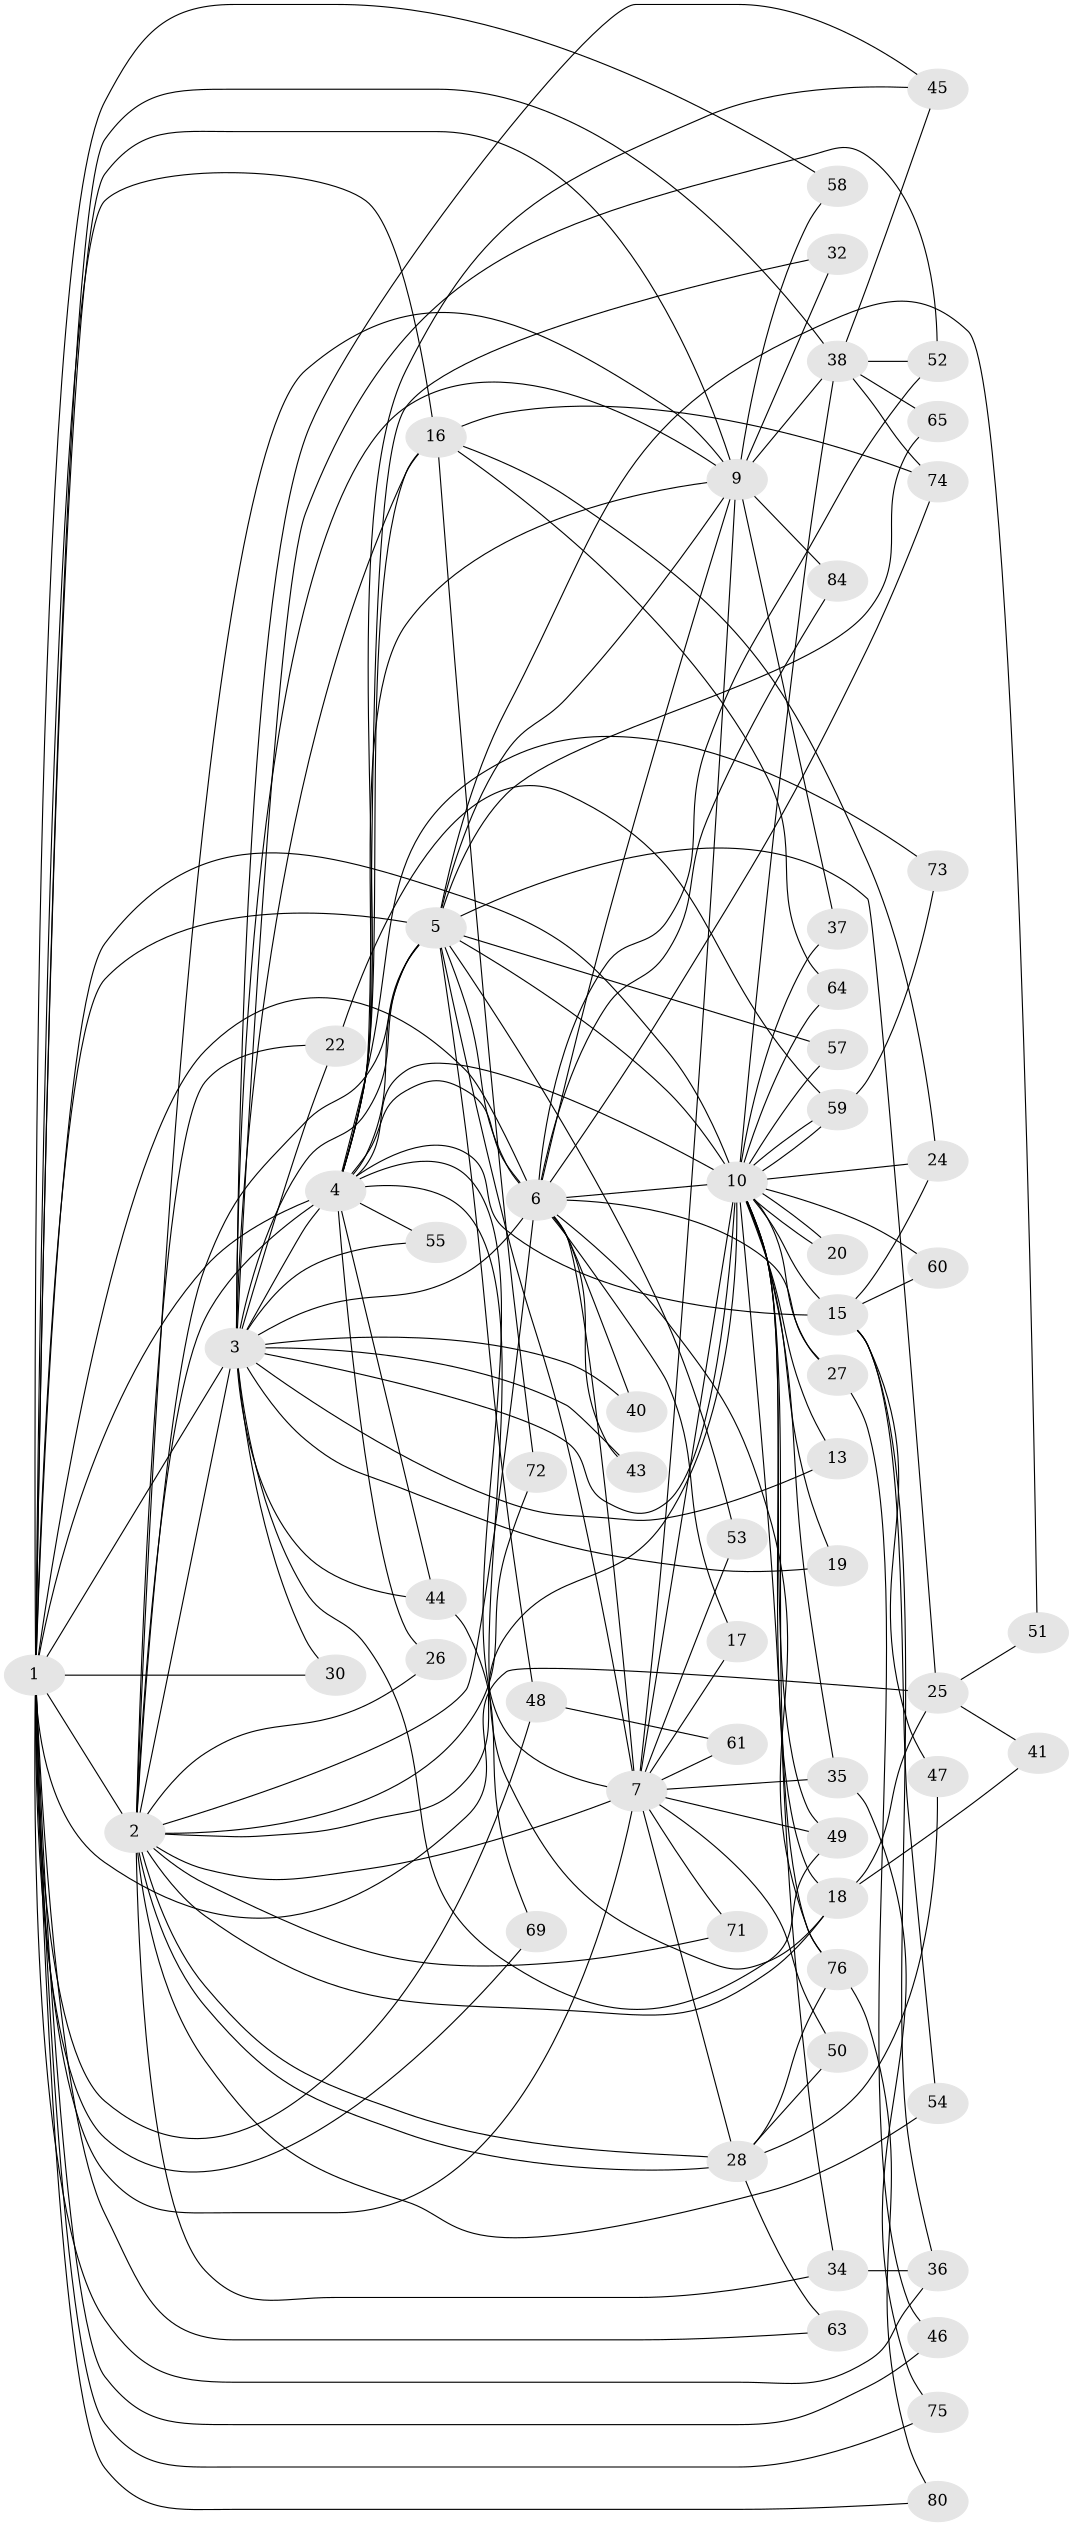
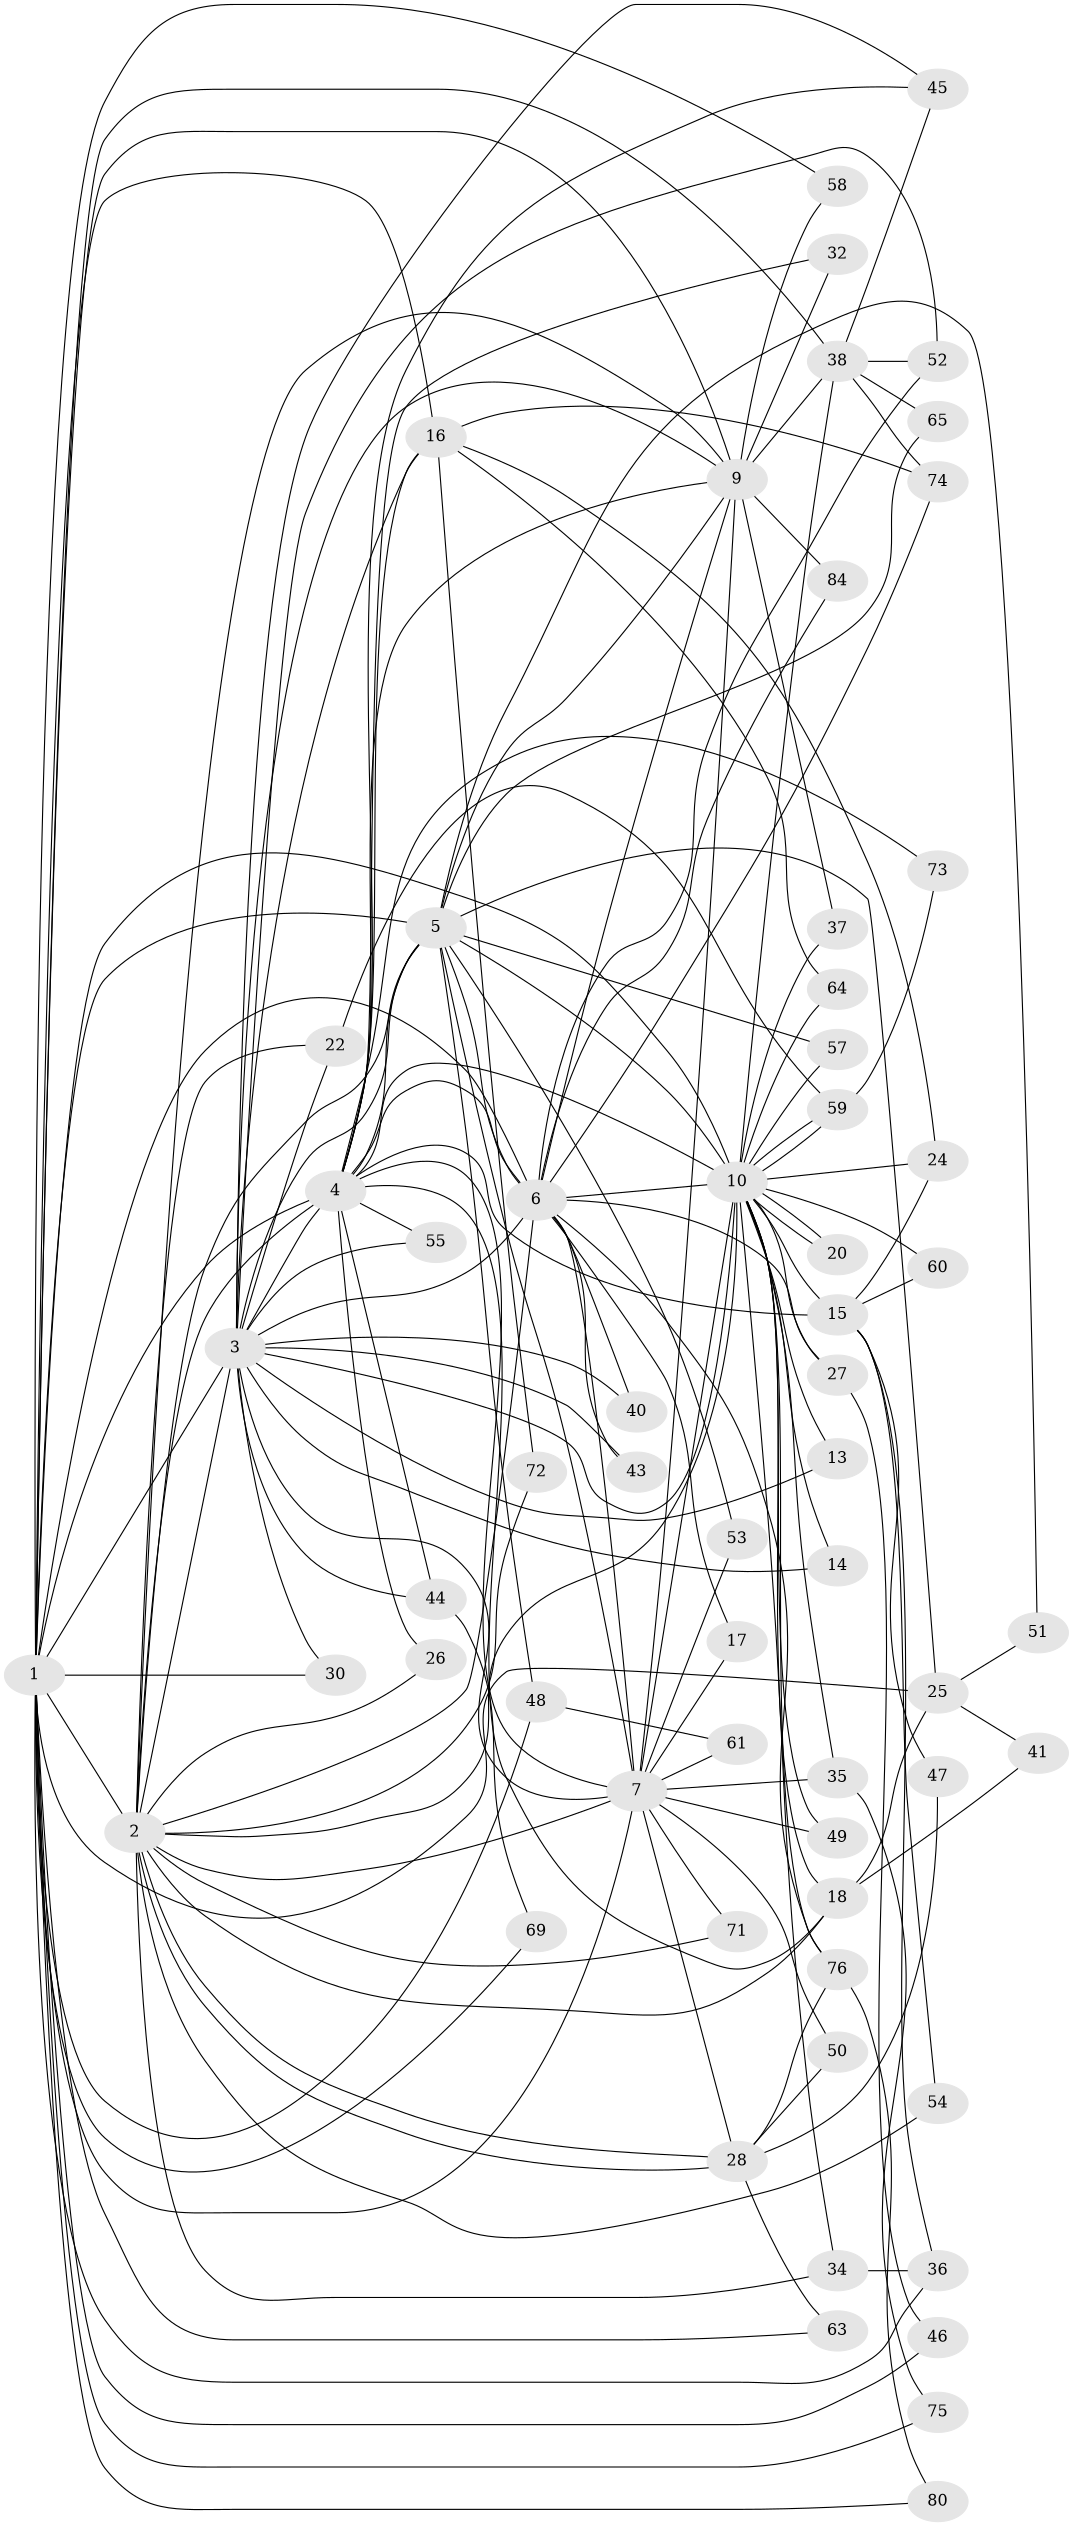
(838, 1566) -> (838, 1566)
(424, 1830) -> (463, 1567)
